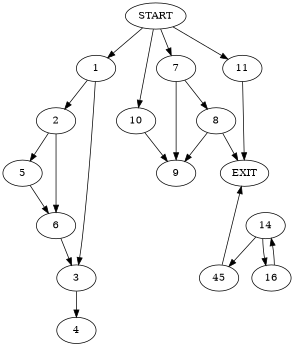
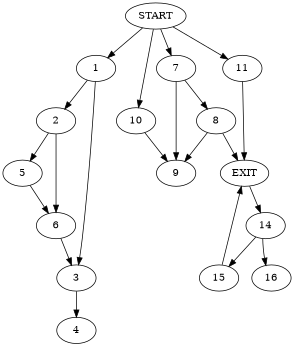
(274, 255) -> (254, 196)
(219, 278) -> (219, 278)
